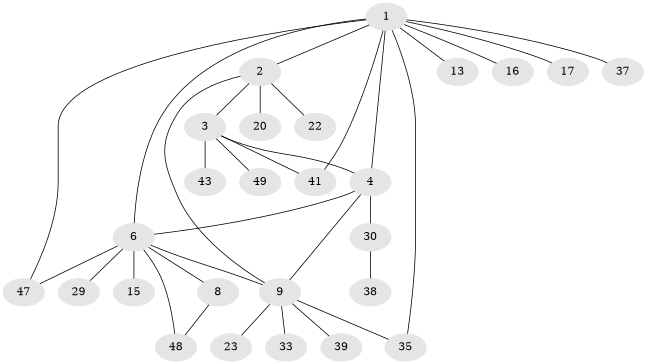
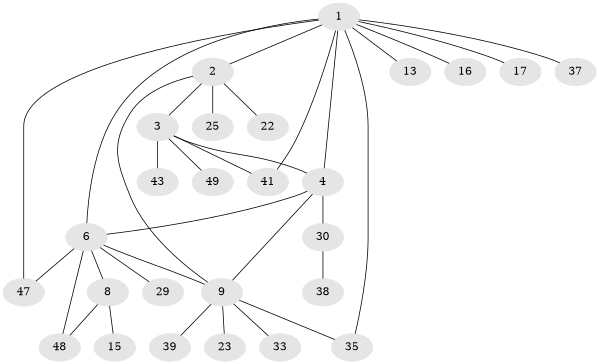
(260, 127) -> (213, 127)
(134, 265) -> (111, 320)
